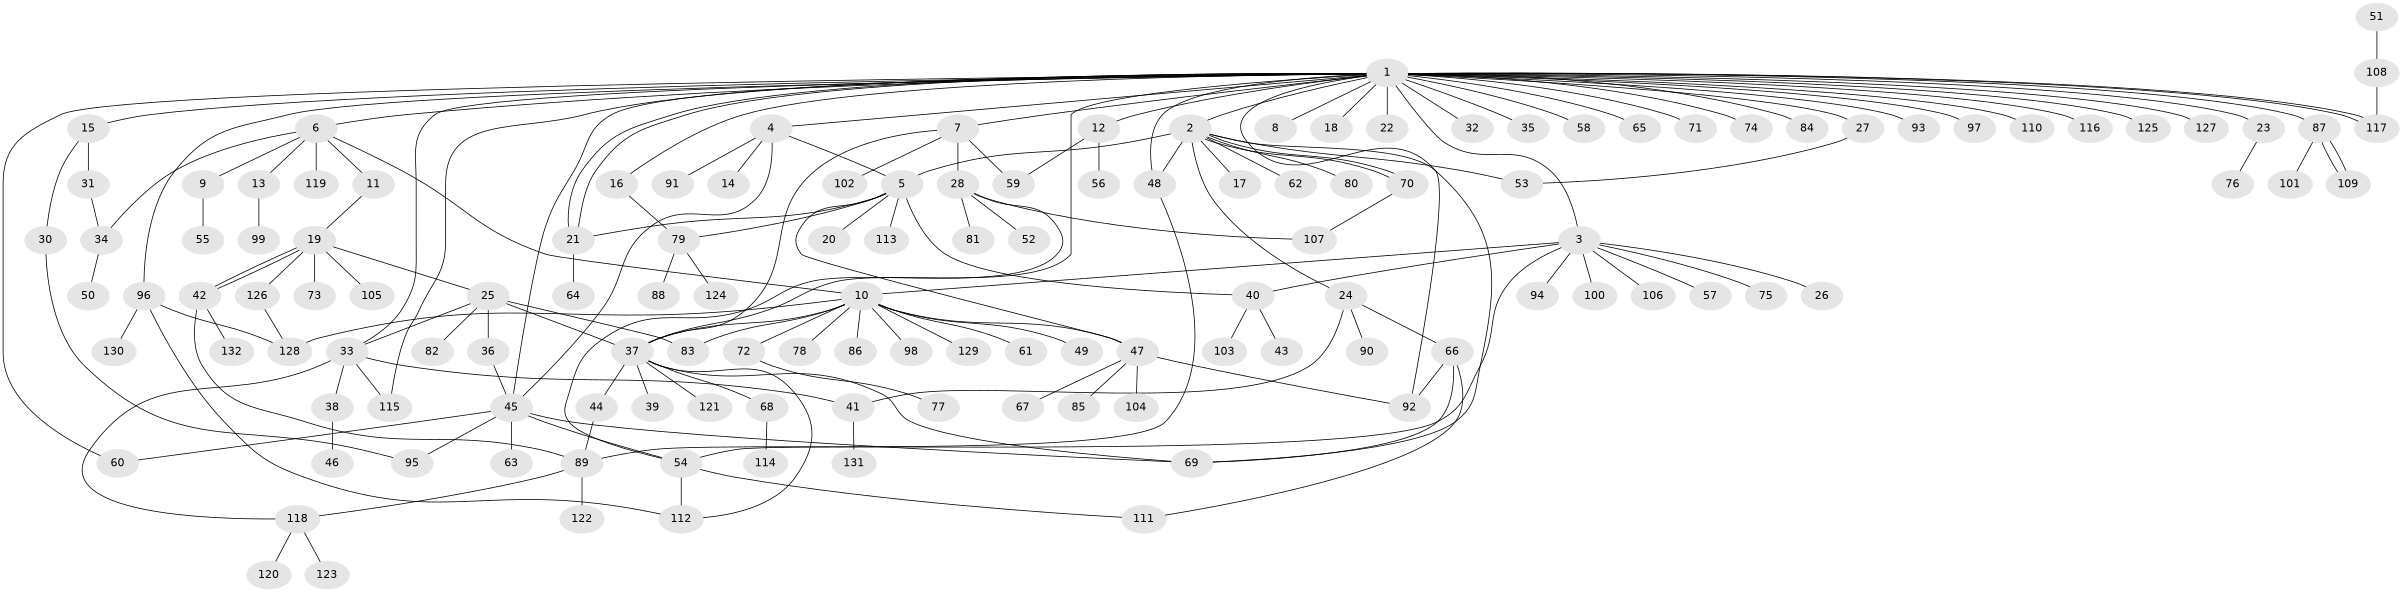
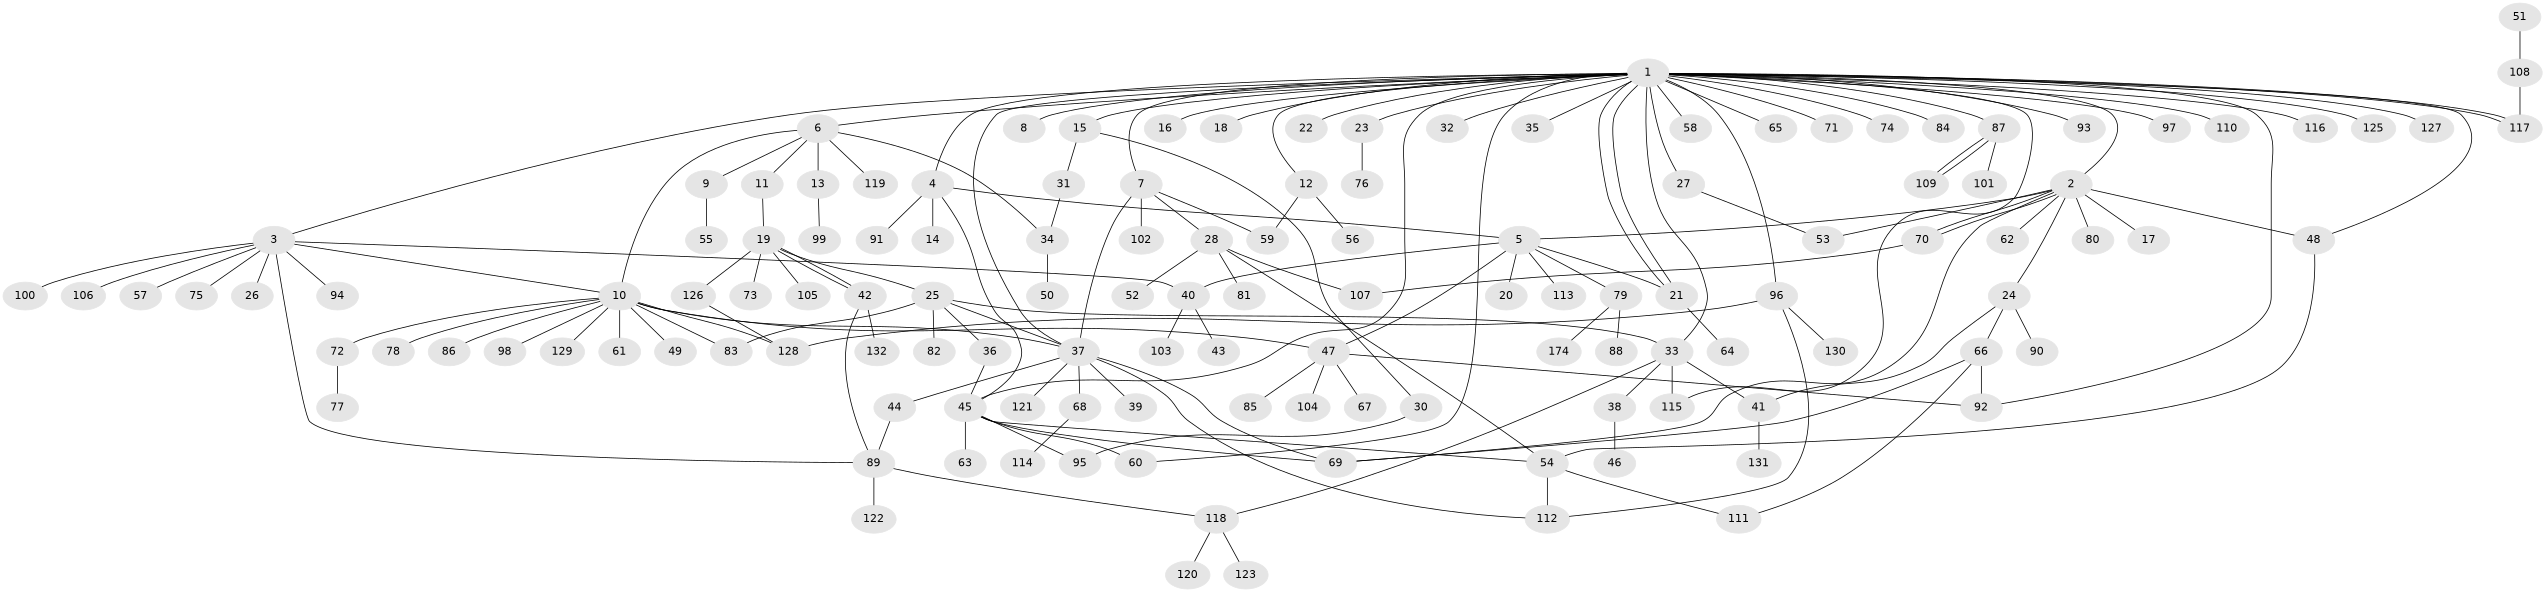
(648, 212) -> none
(716, 296) -> (1559, 352)
